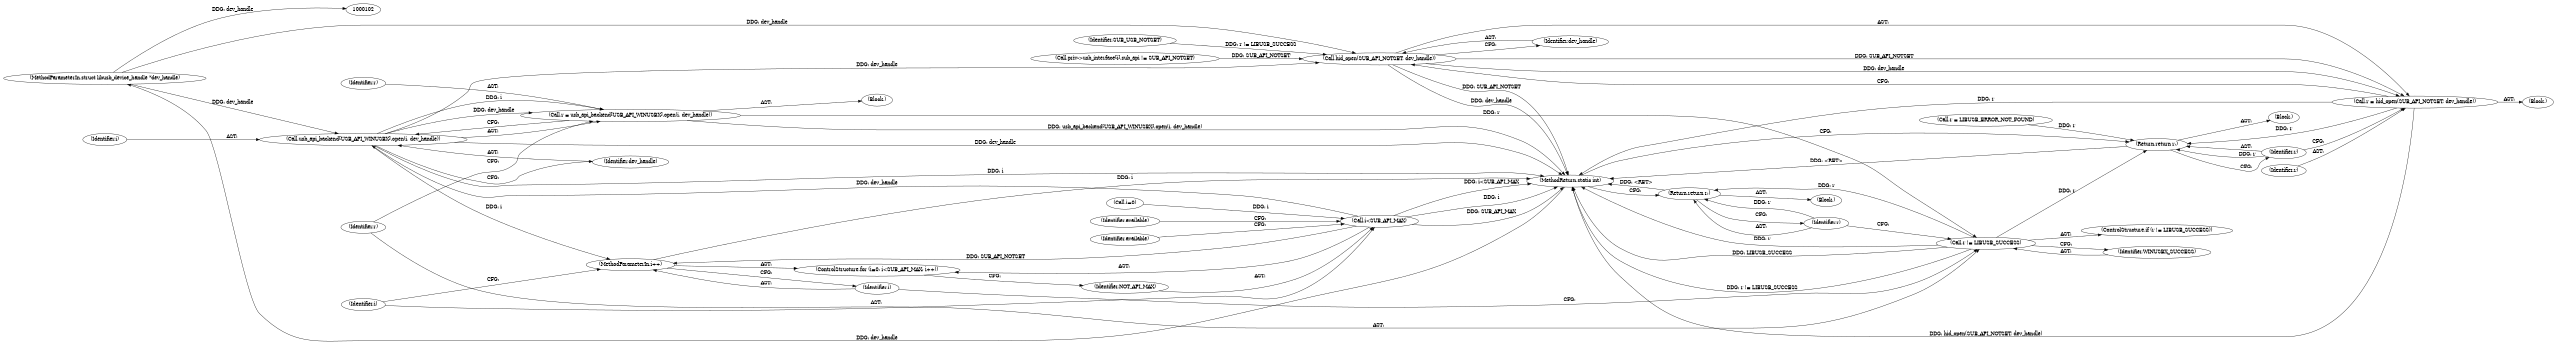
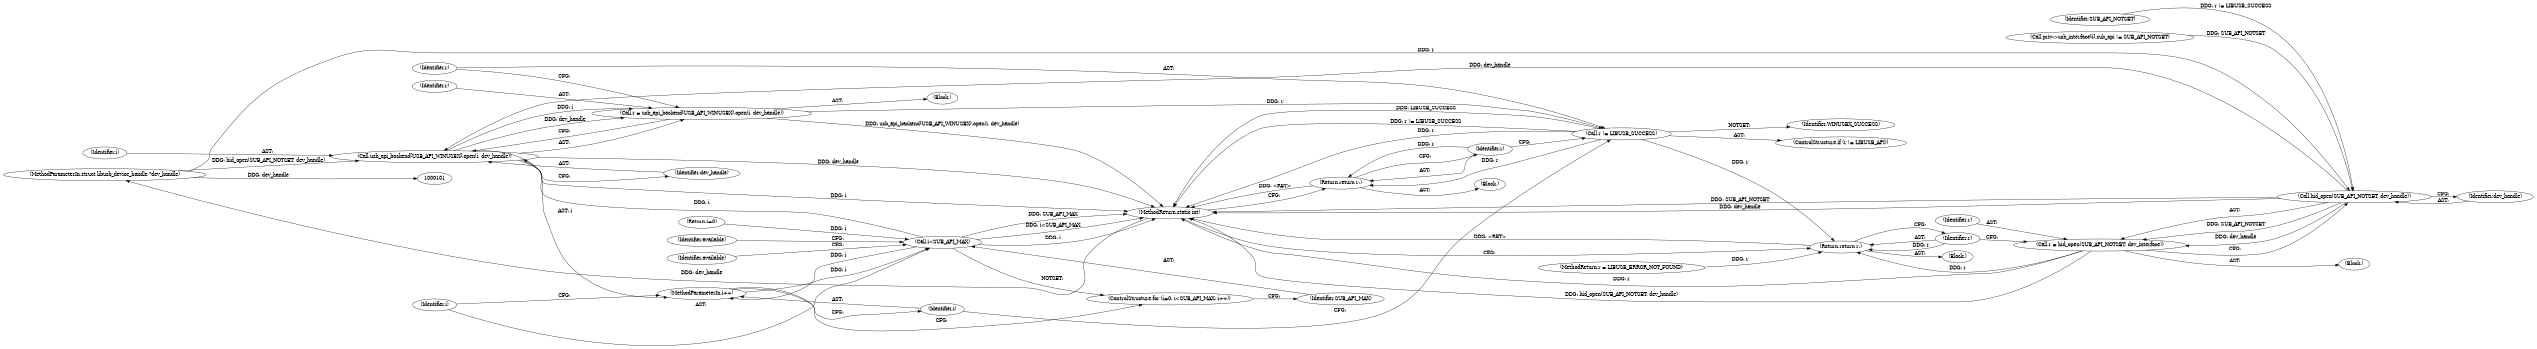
(363, 10) -> (435, 178)
(767, 23) -> (1426, 50)
(1125, 40) -> (2100, 19)
(842, 68) -> (1409, 70)
(2415, 102) -> (2100, 245)
(233, 103) -> (268, 161)
(1986, 120) -> (1621, 268)
(877, 183) -> (702, 203)
(1065, 191) -> (837, 277)
(1125, 203) -> (702, 222)
(494, 207) -> (565, 211)
(2157, 231) -> (1841, 143)
(2067, 245) -> (1740, 126)
(2062, 254) -> none
(995, 257) -> (838, 256)
(767, 265) -> (942, 321)
(1125, 267) -> (1053, 279)
(1125, 287) -> (1341, 299)
